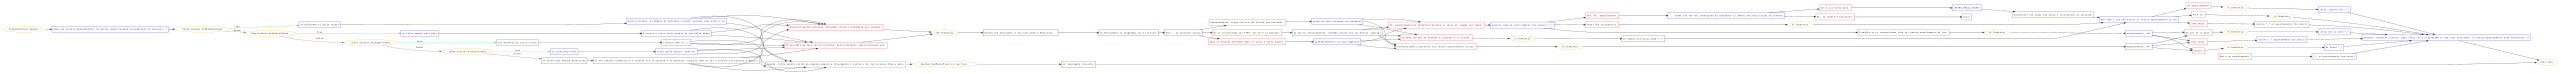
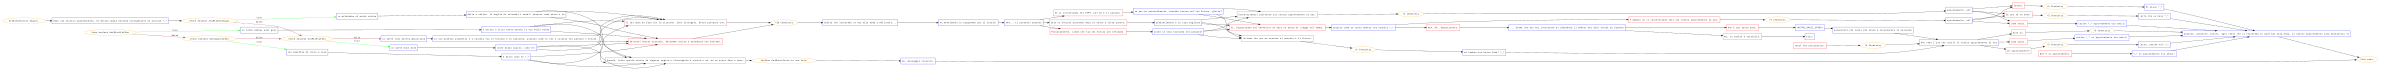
(1569, 25) -> none
(235, 32) -> (267, 25)
(1183, 33) -> (1024, 23)
